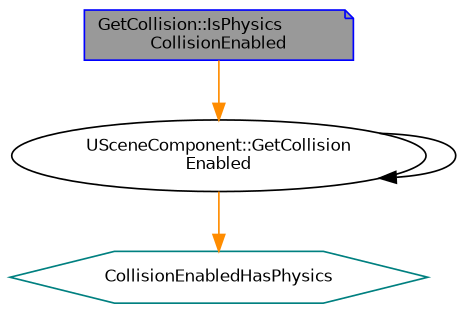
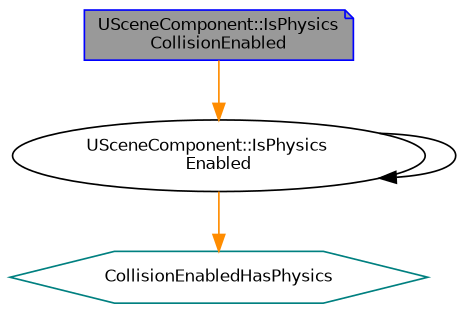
(219, 35) -> (219, 35)
(219, 156) -> (219, 156)
